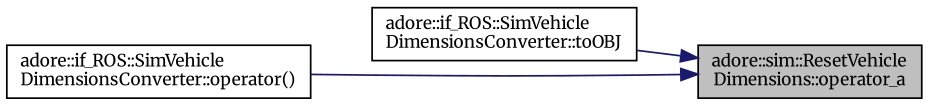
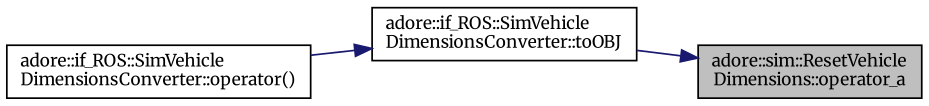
(496, 76) -> (333, 53)
